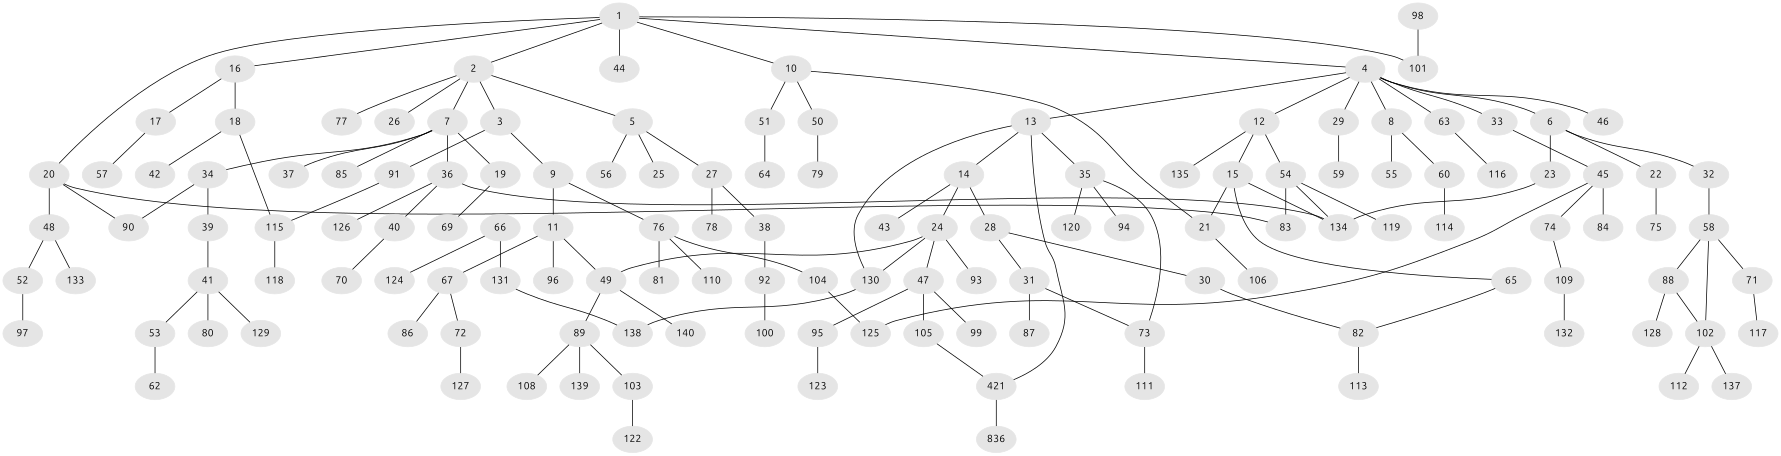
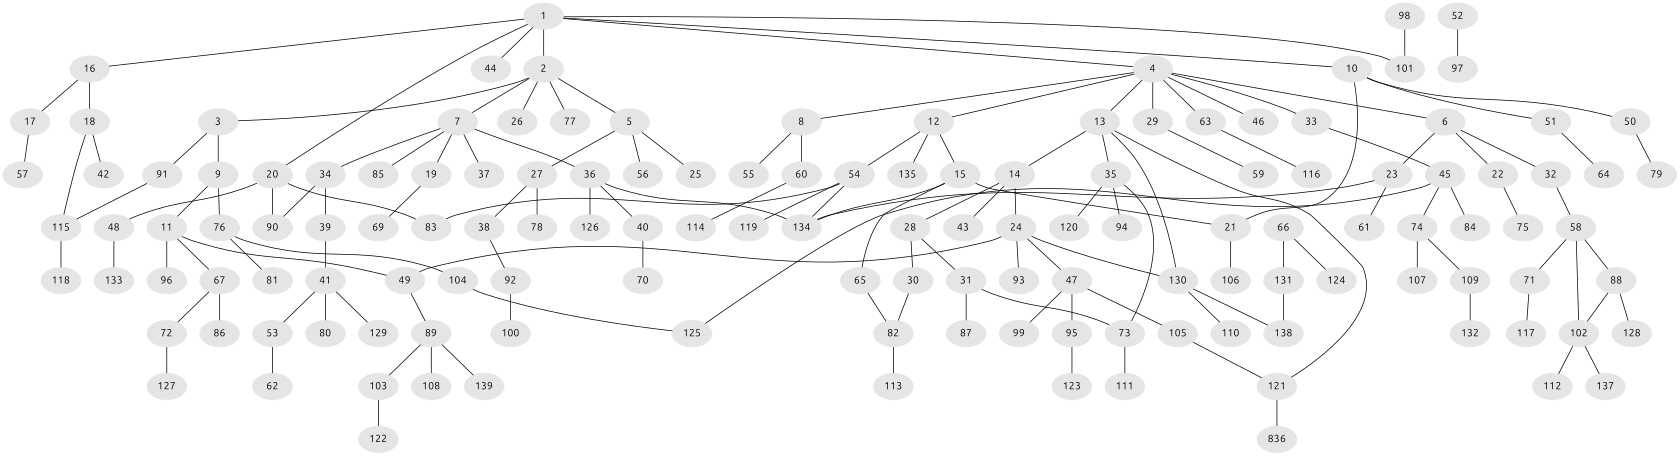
none -> (1364, 228)
(684, 253) -> (1204, 307)
(36, 254) -> none
none -> (1417, 281)
(685, 334) -> none
(996, 386) -> (1277, 386)
